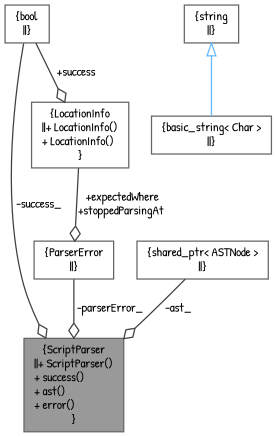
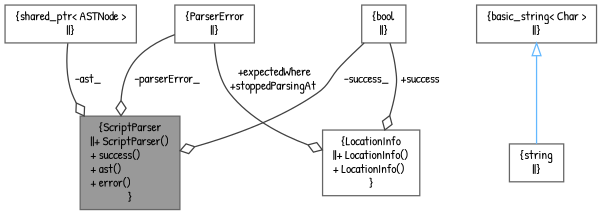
(211, 86) -> (537, 100)
(77, 197) -> (244, 108)
